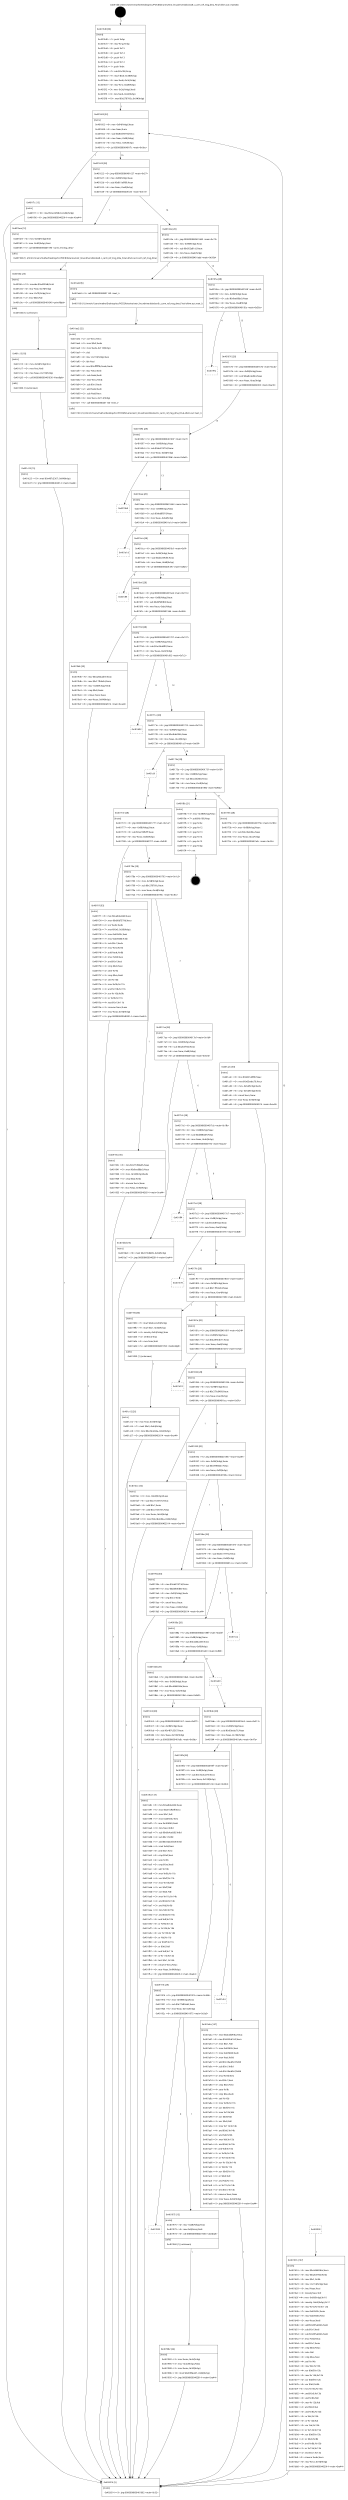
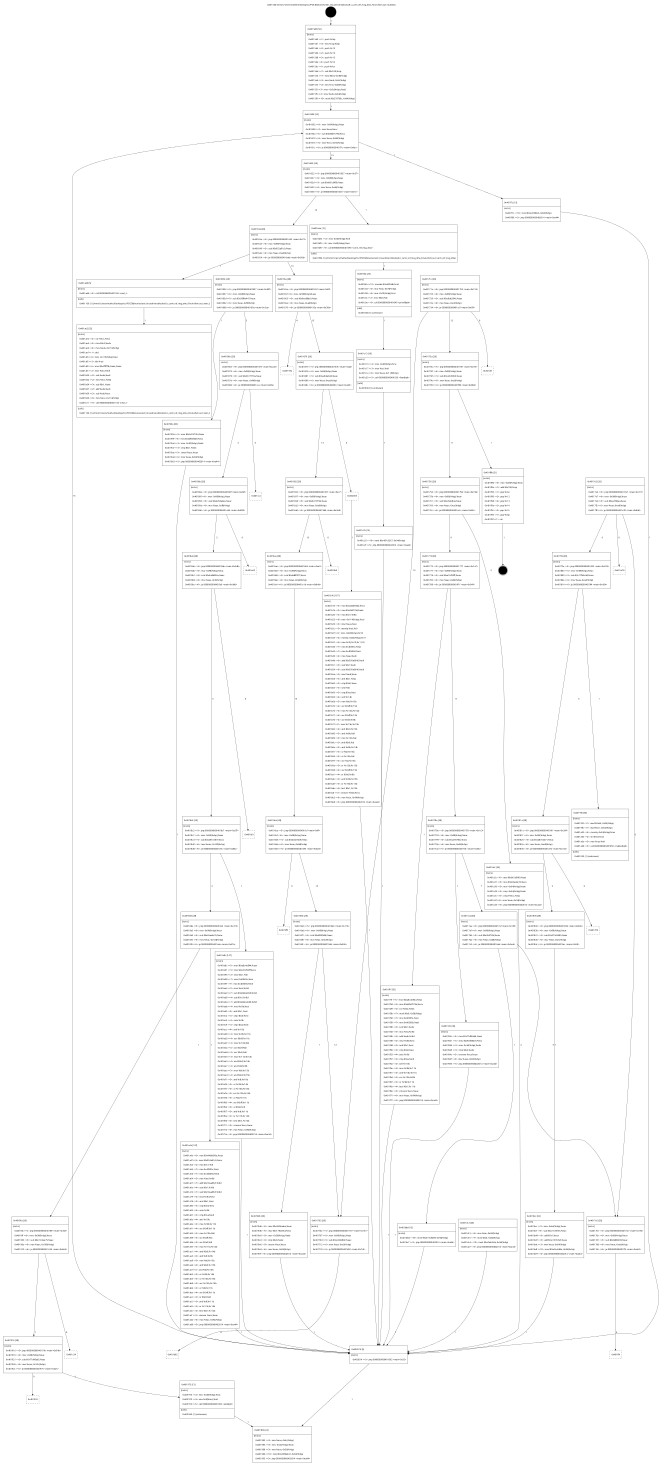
none -> (340, 440)
(124, 553) -> none
(168, 685) -> (388, 763)
(148, 793) -> (450, 532)
none -> (249, 835)
(208, 1173) -> (634, 864)
(151, 1383) -> none
(216, 1423) -> none
(221, 1696) -> (211, 882)
(170, 2432) -> (336, 1394)
